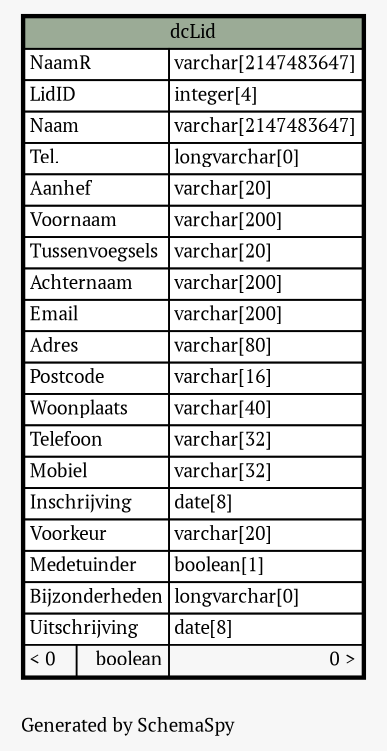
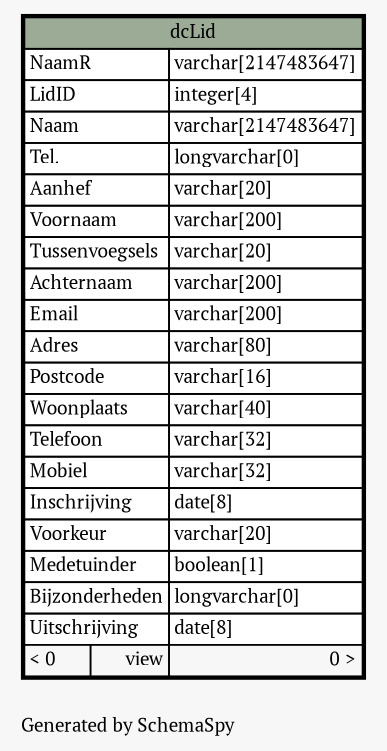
(130, 660) -> (145, 660)
